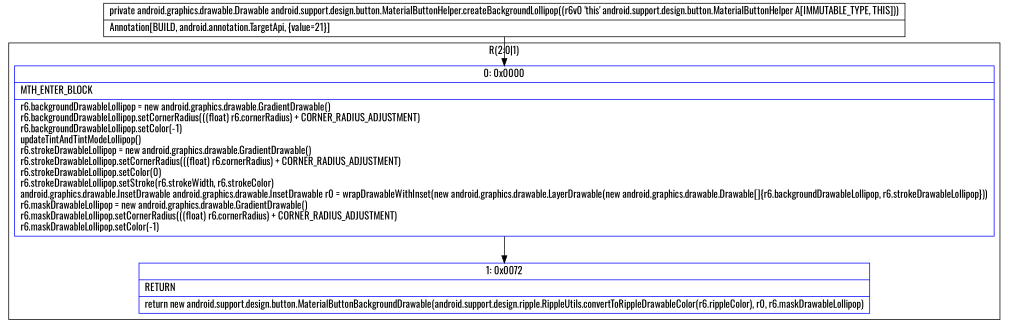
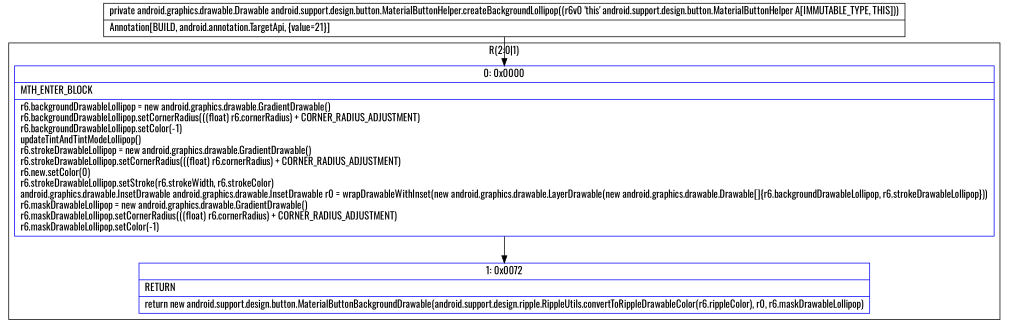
(91, 173) -> (56, 173)
